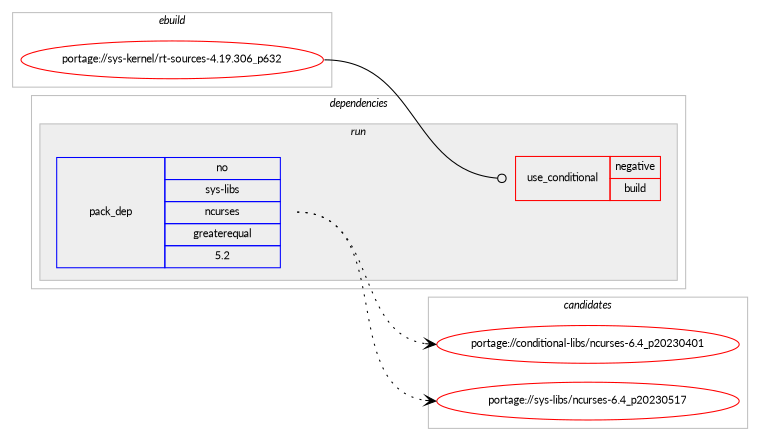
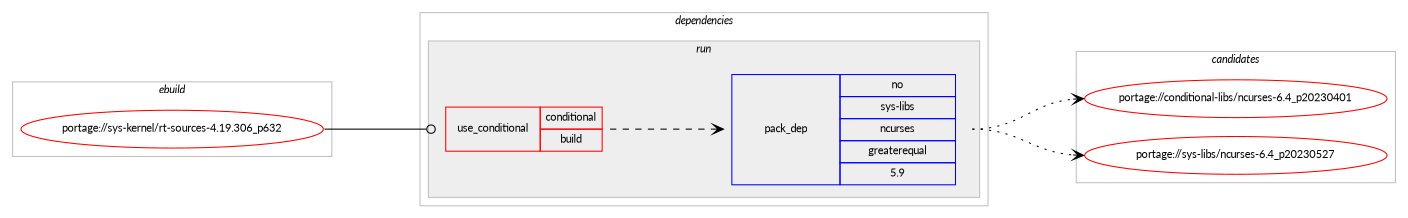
none -> (661, 129)
(635, 167) -> (571, 118)
(223, 256) -> (898, 173)
(588, 401) -> (1236, 155)
